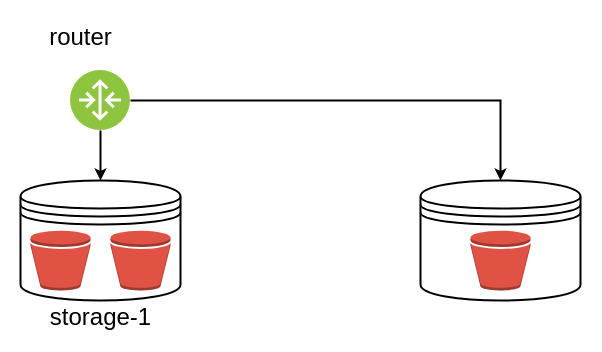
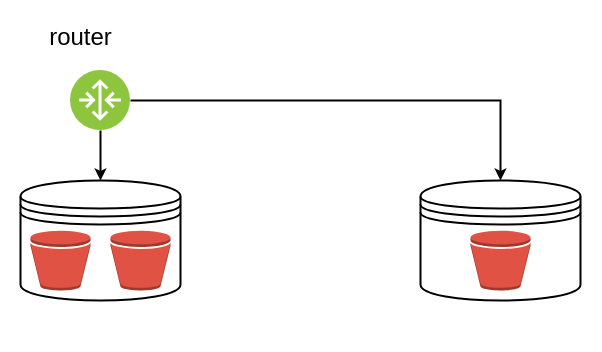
(101, 316) -> none
